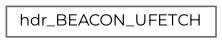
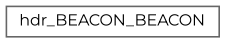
(111, 22) -> (113, 22)
